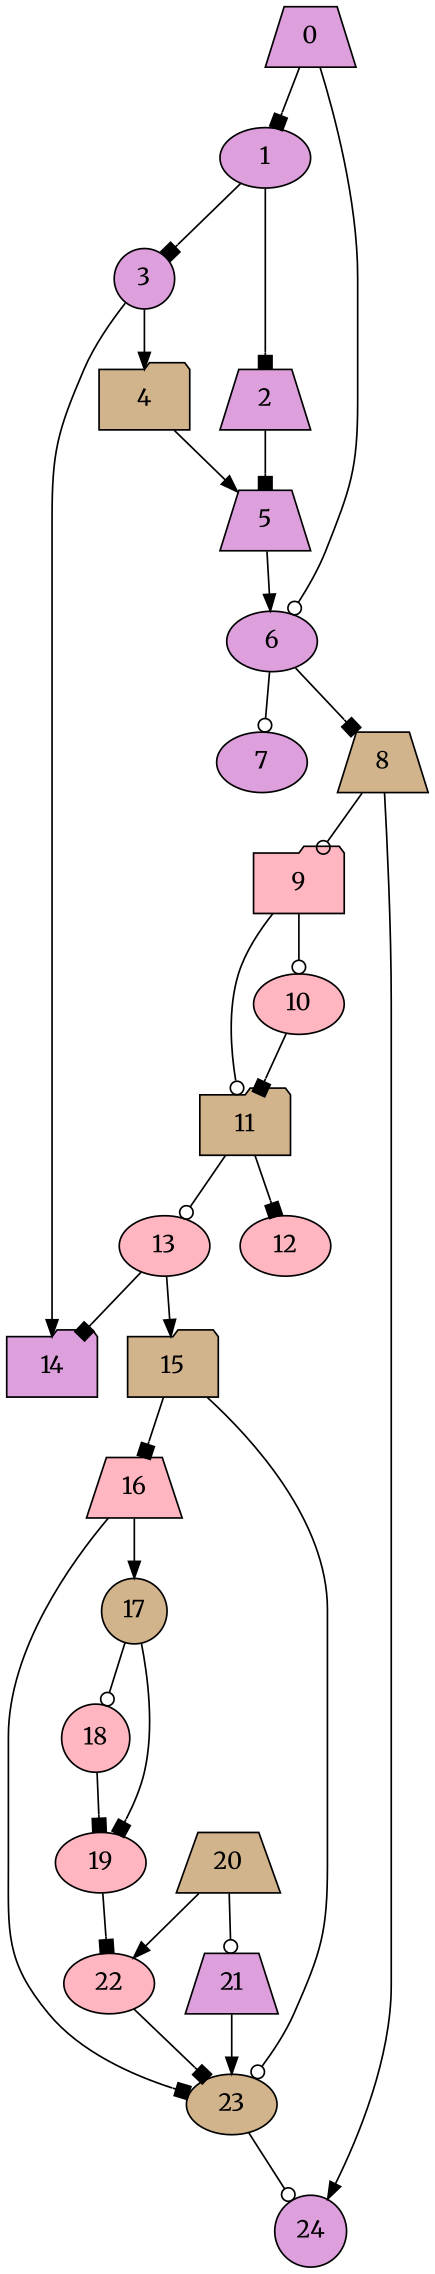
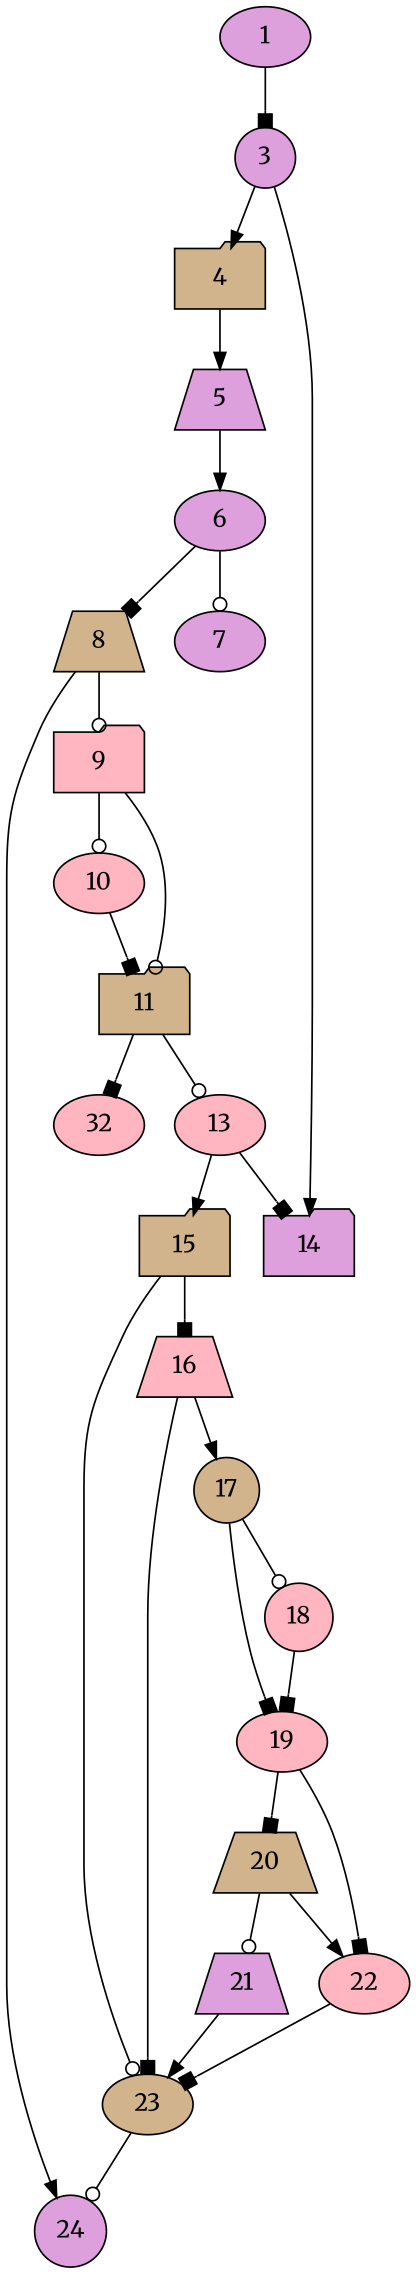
(311, 37) -> none
(265, 400) -> none
(285, 1246) -> (99, 1125)
none -> (275, 1794)
